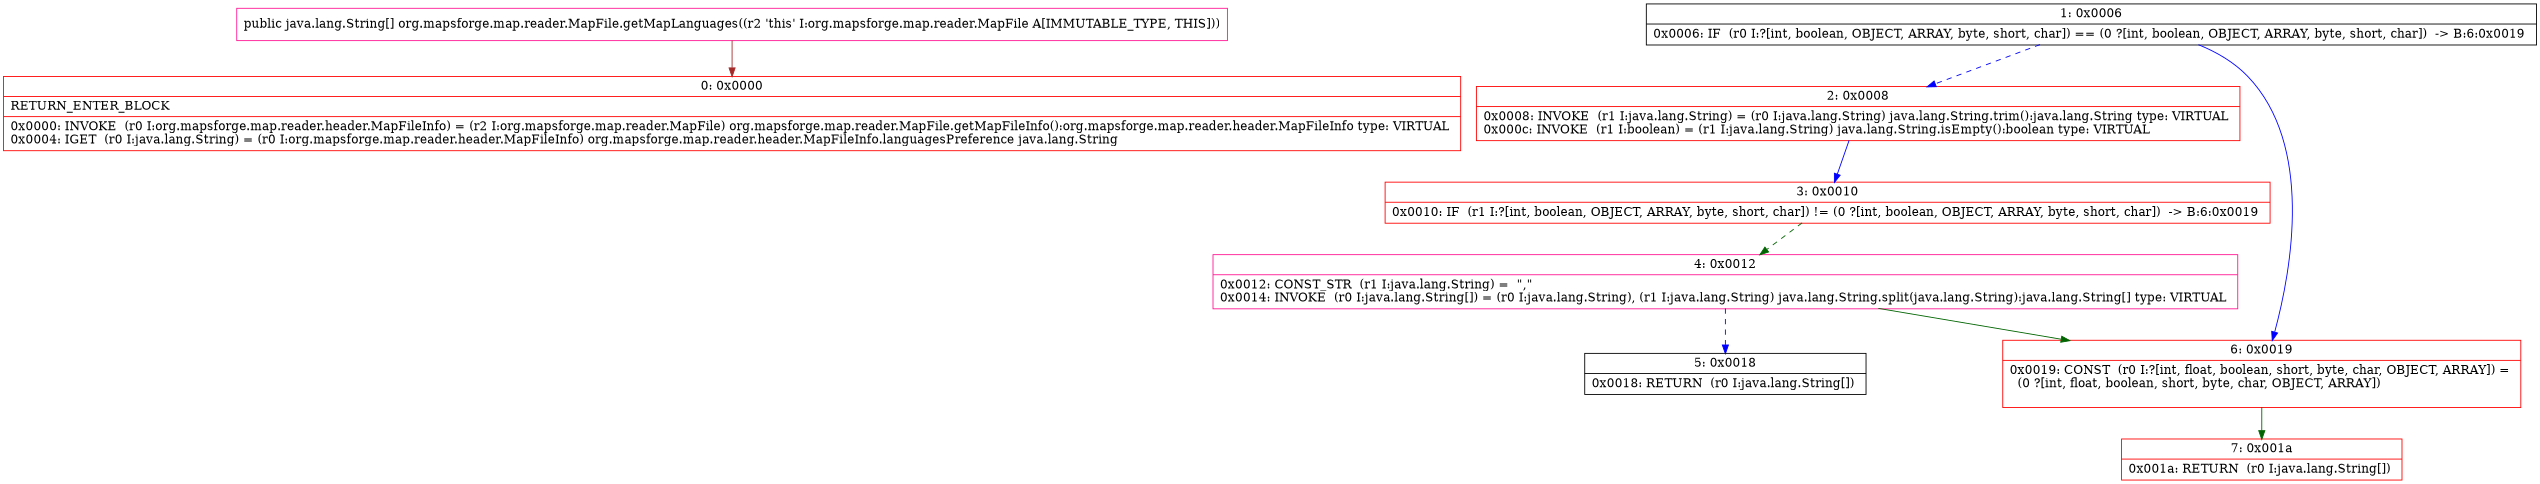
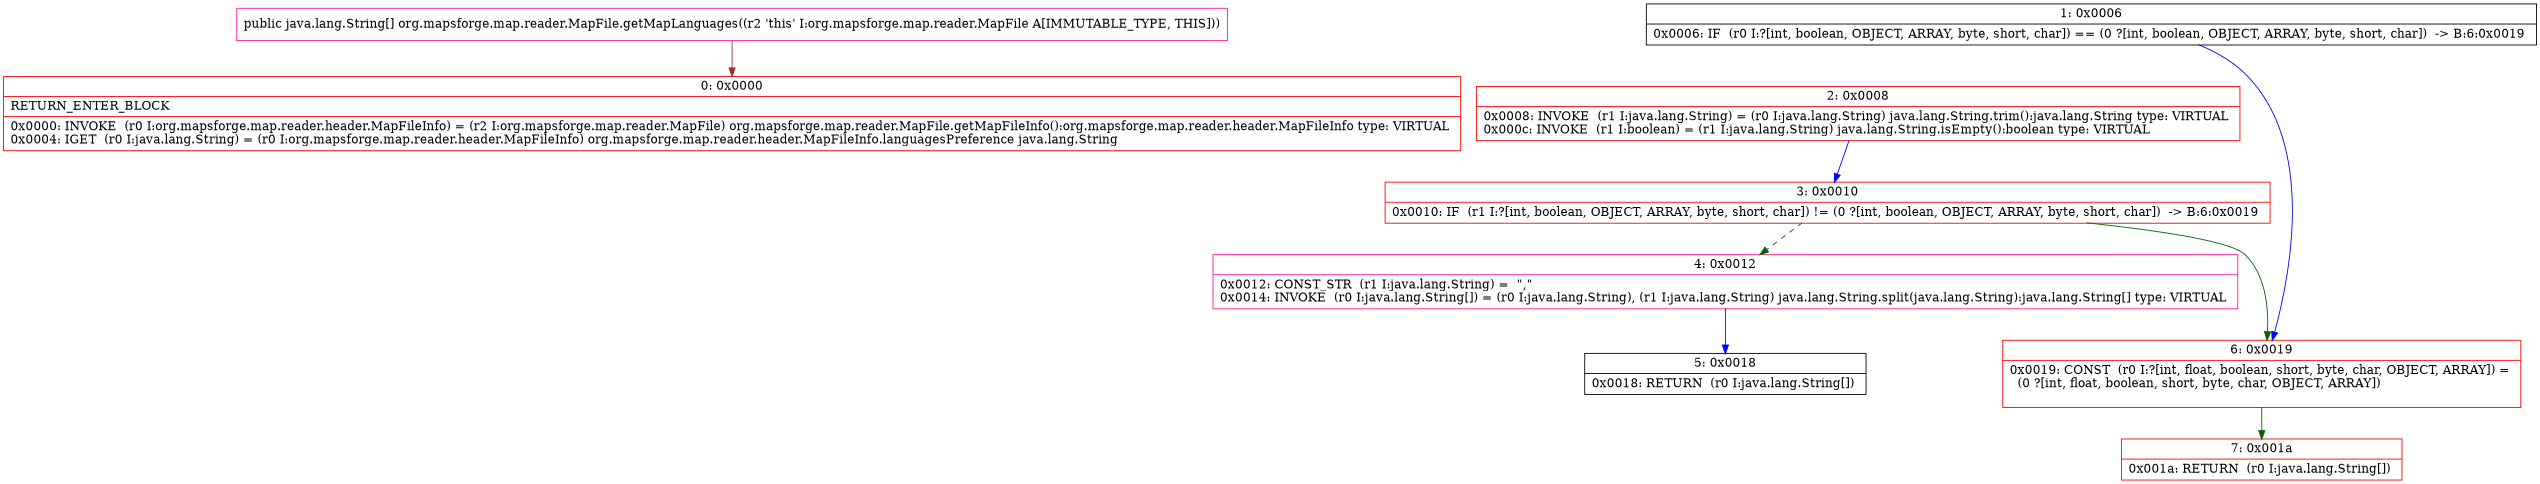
(1988, 64) -> none
(1970, 324) -> (2208, 241)
(1725, 327) -> (1725, 327)
